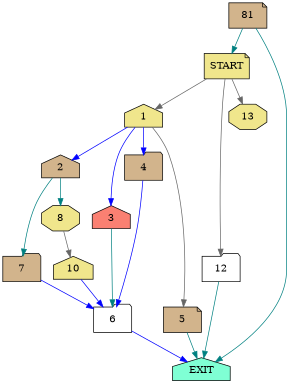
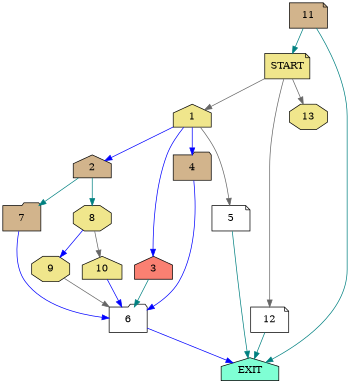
(248, 15) -> (308, 15)
none -> (51, 269)
(221, 269) -> (270, 320)
(182, 320) -> (231, 218)
